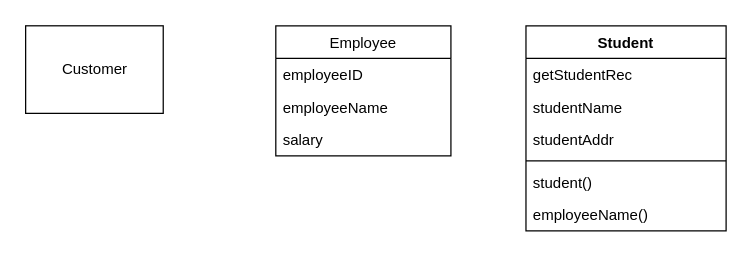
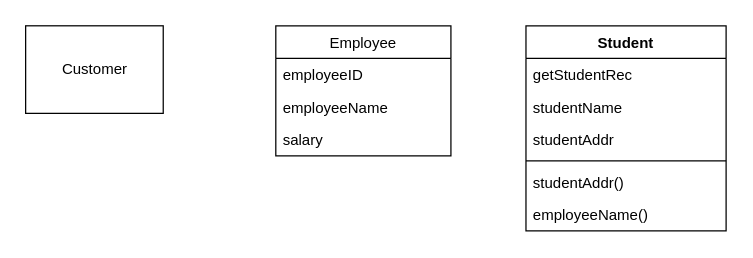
(570, 183) -> (587, 183)
